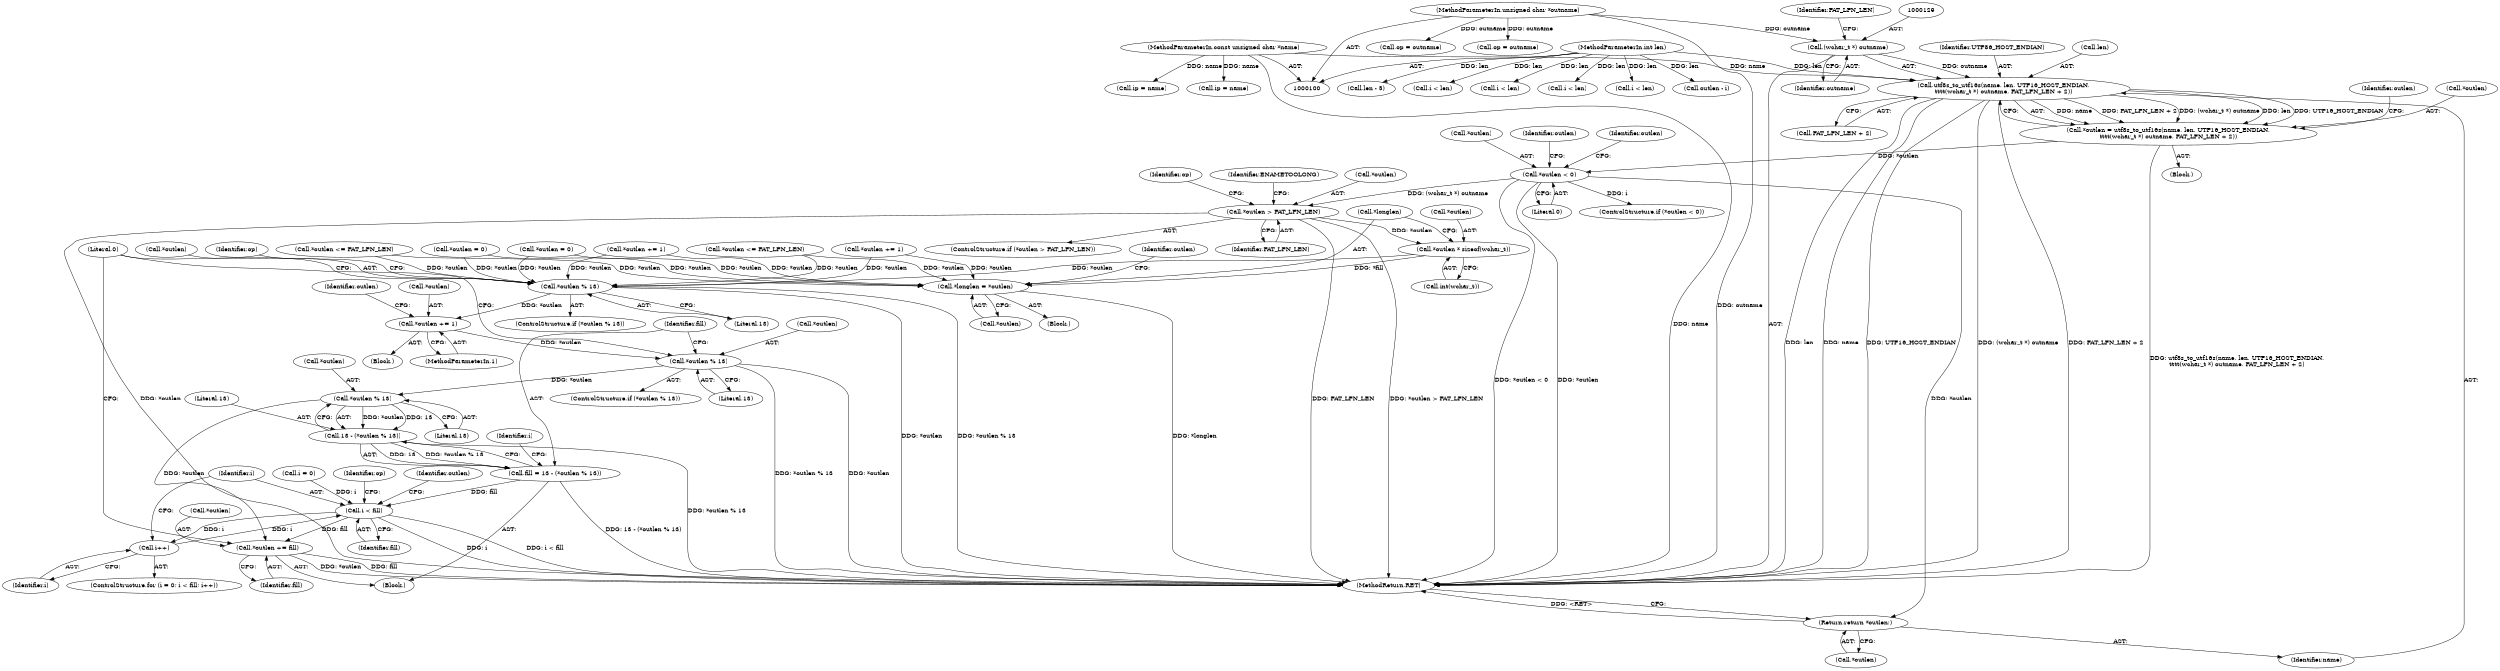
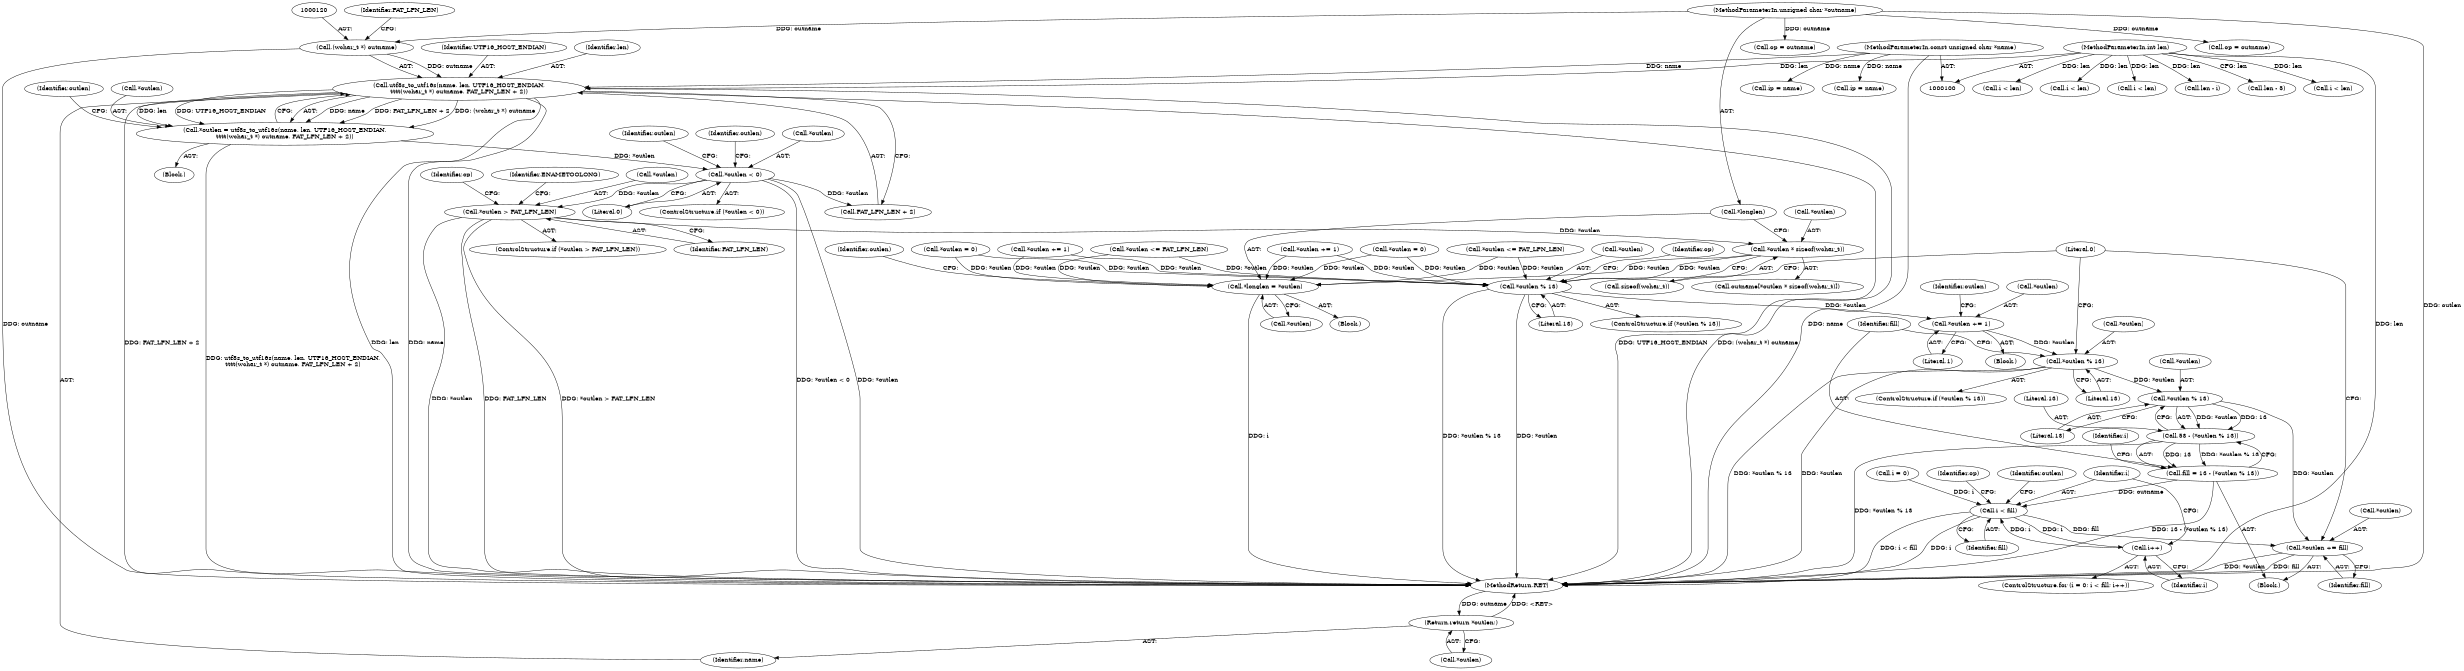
(1921, 10) -> (314, 10)
(1374, 30) -> (1720, 102)
(1992, 48) -> (494, 48)
(2095, 48) -> (607, 48)
(1475, 66) -> (2234, 66)
(1707, 89) -> (2202, 89)
(1825, 89) -> none
(1448, 194) -> (639, 194)
(1617, 194) -> (733, 194)
(1962, 238) -> (810, 188)
(1369, 268) -> (1649, 268)
(1452, 287) -> (1637, 287)
none -> (1778, 287)
(1740, 306) -> (2442, 306)
(1777, 324) -> (26, 324)
(462, 362) -> (1938, 362)
(363, 436) -> (2201, 436)
(1195, 436) -> (1259, 436)
(484, 492) -> (2141, 492)
none -> (2257, 517)
(1659, 604) -> (1484, 604)
